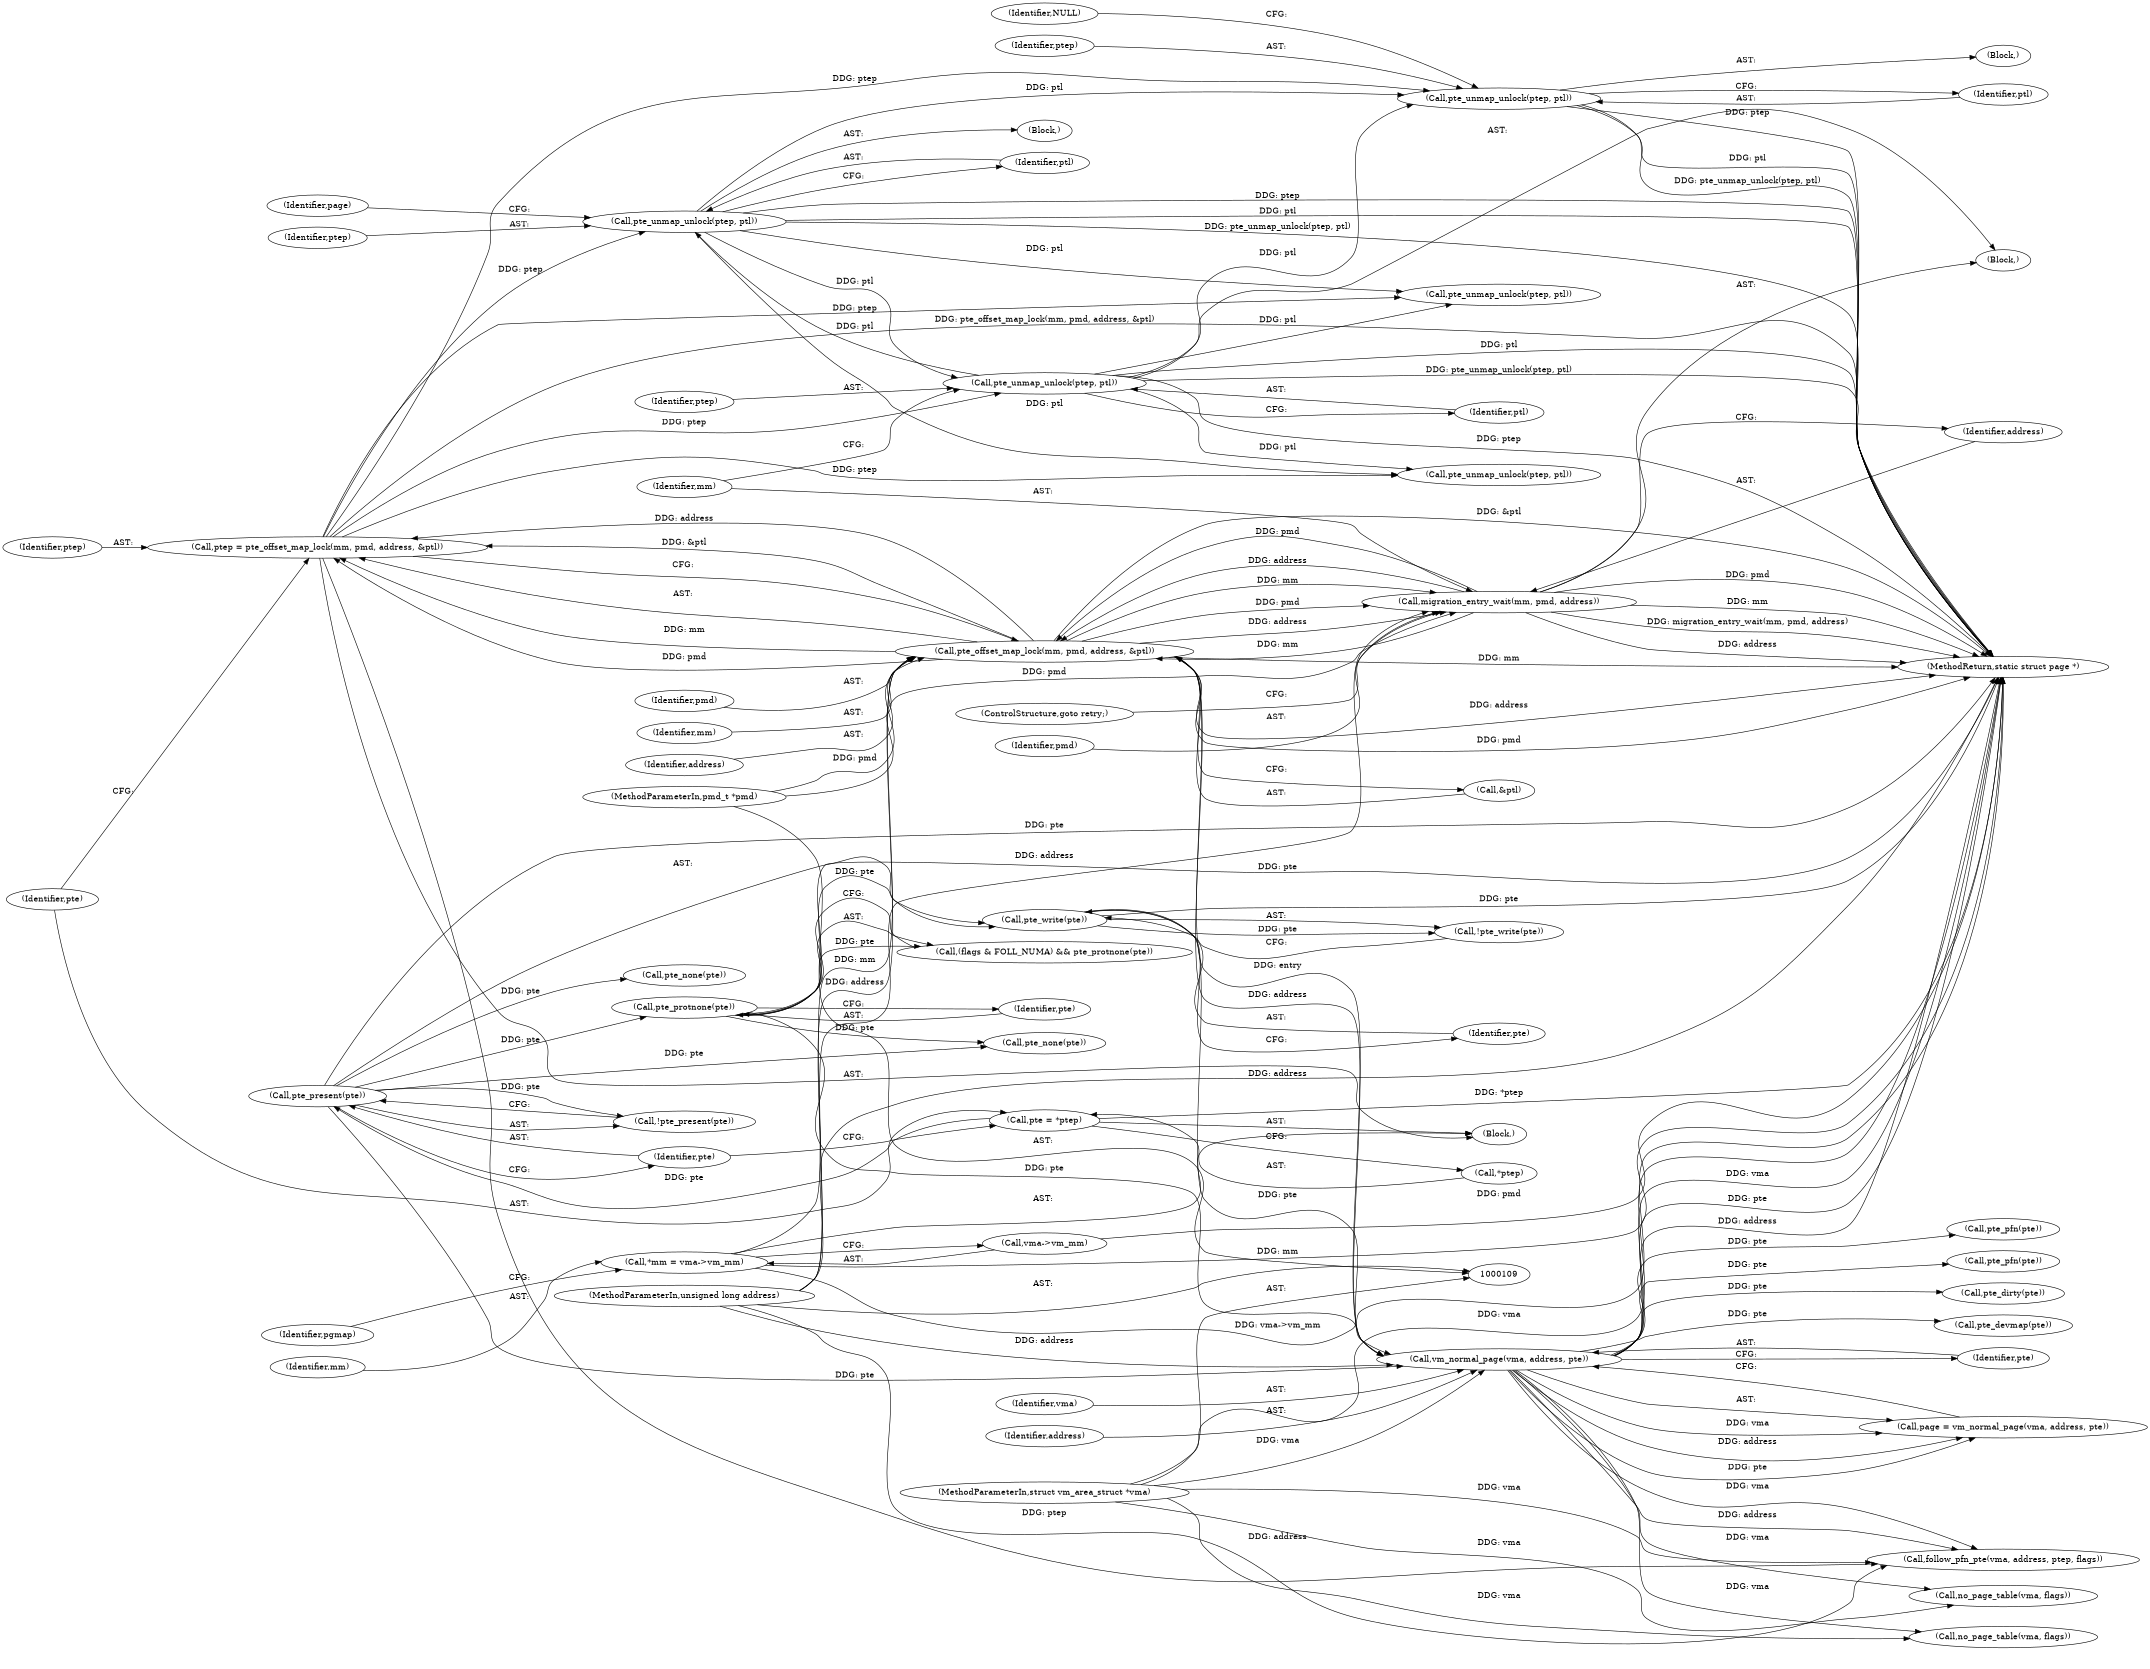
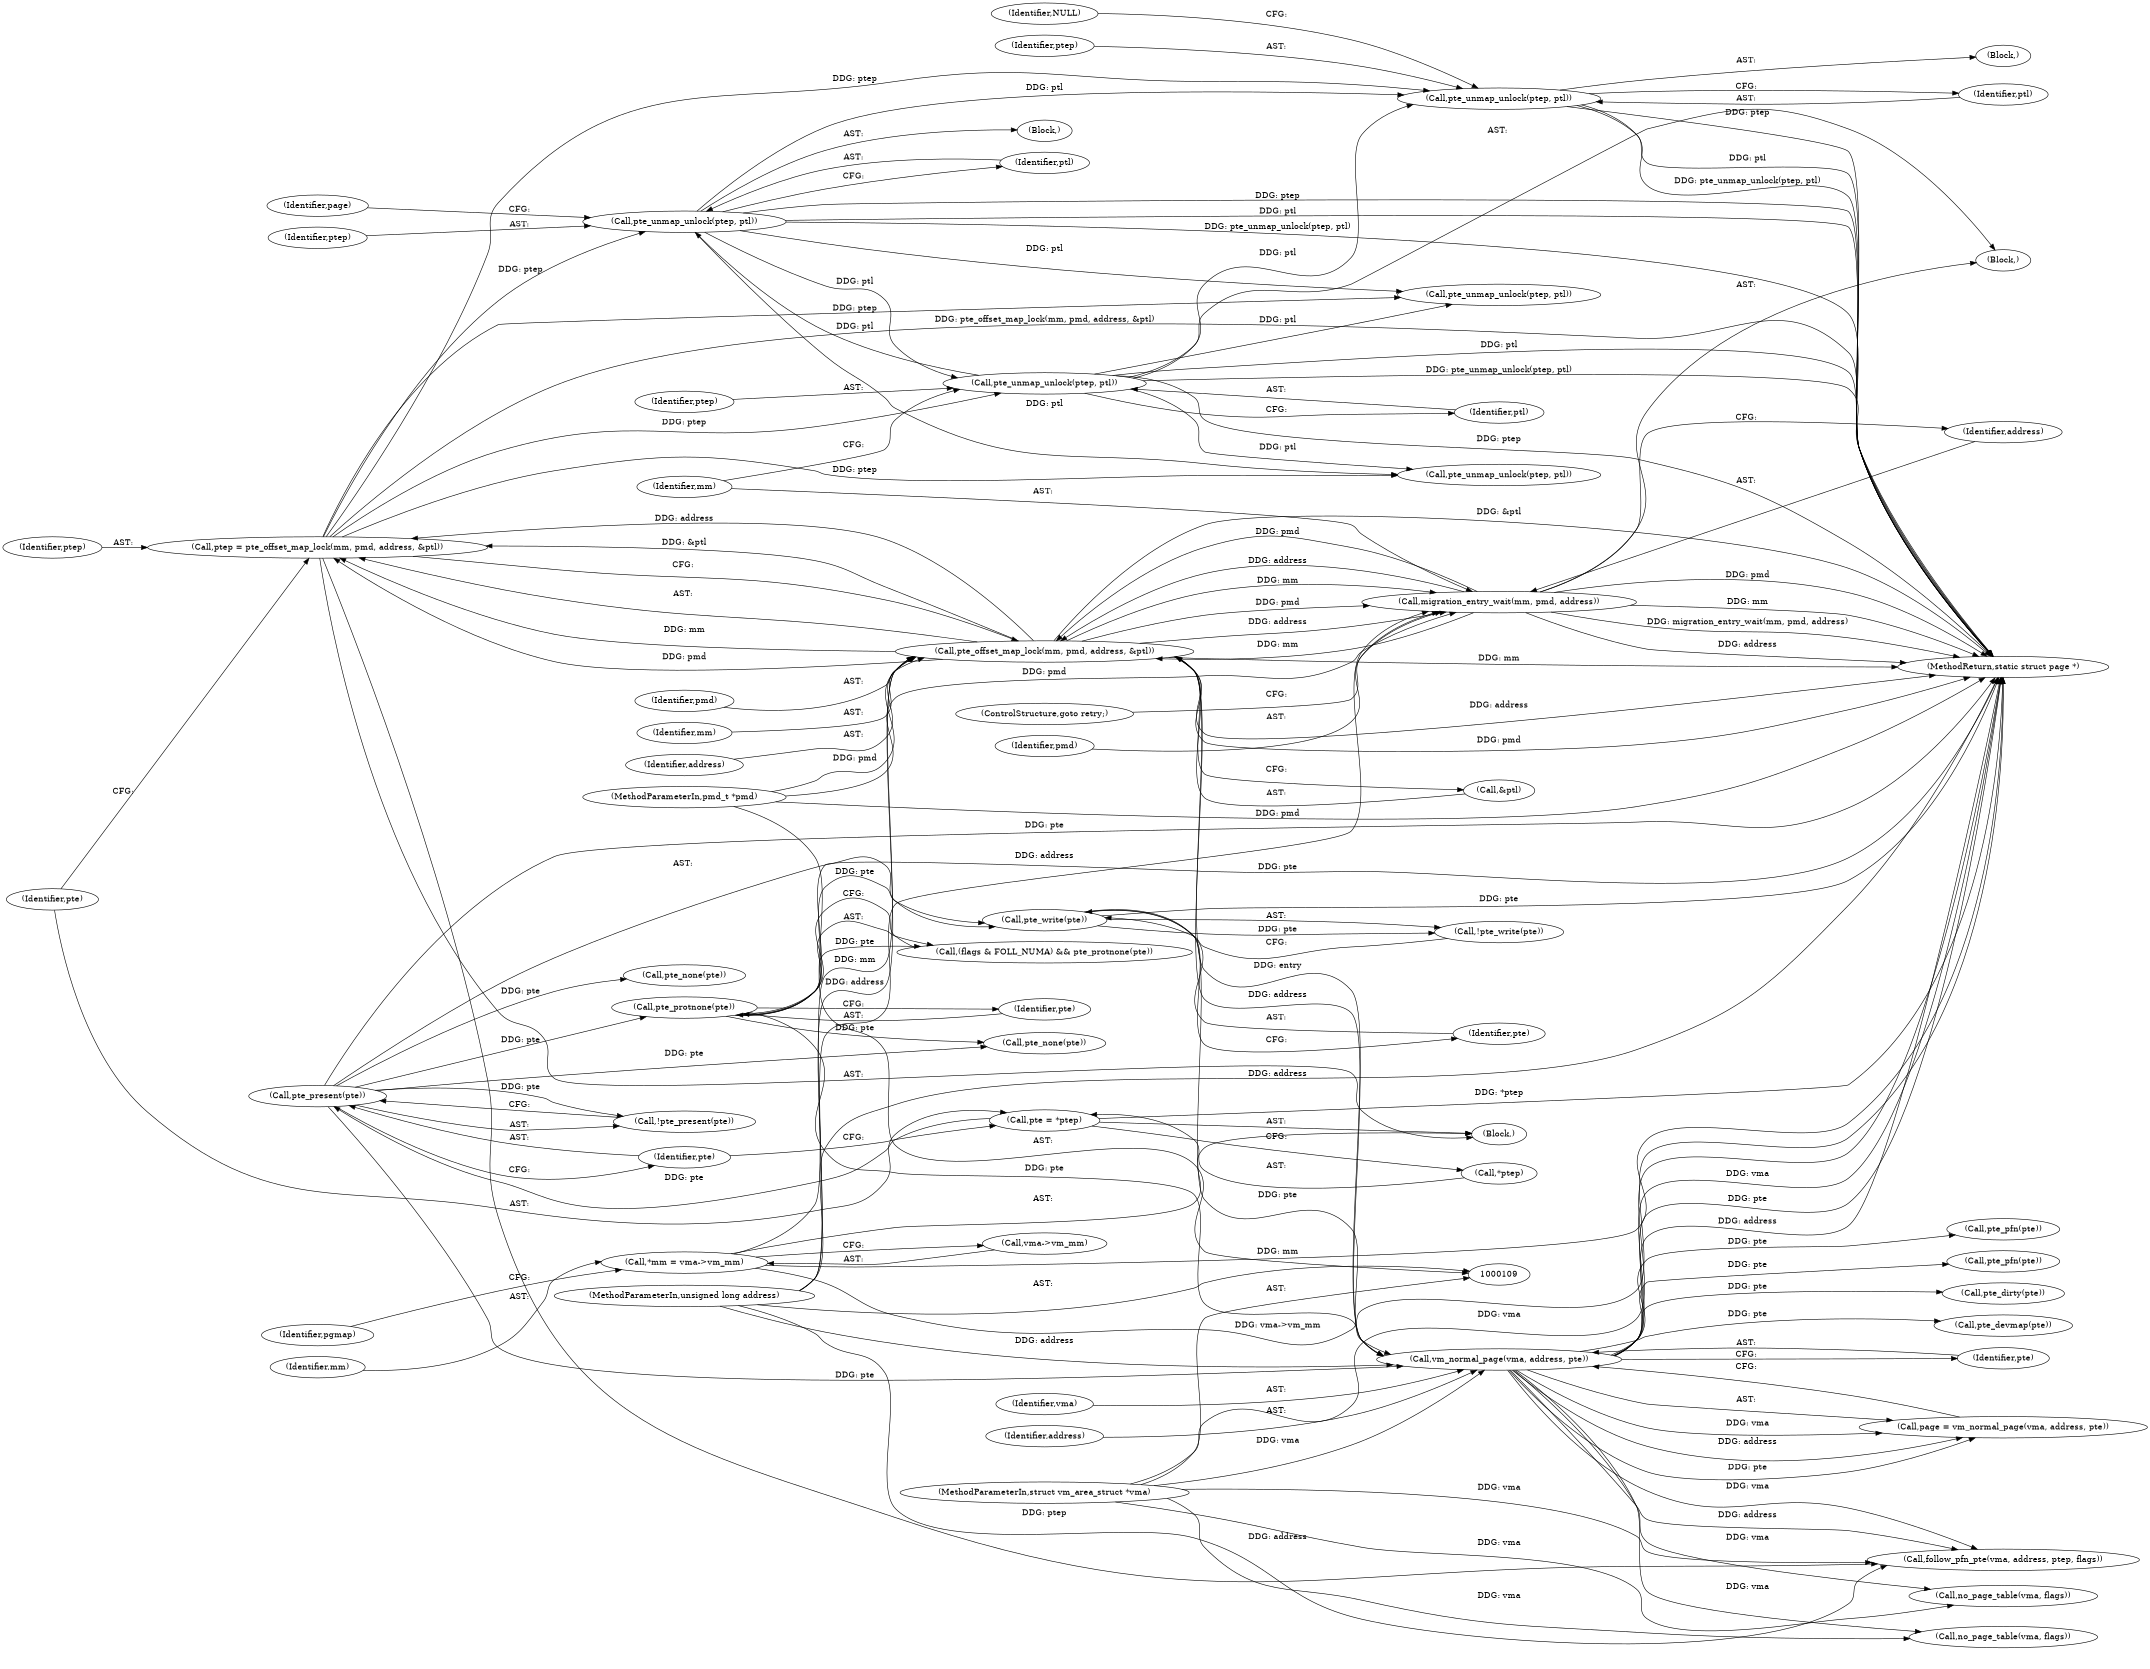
(1668, 1110) -> (1390, 819)
